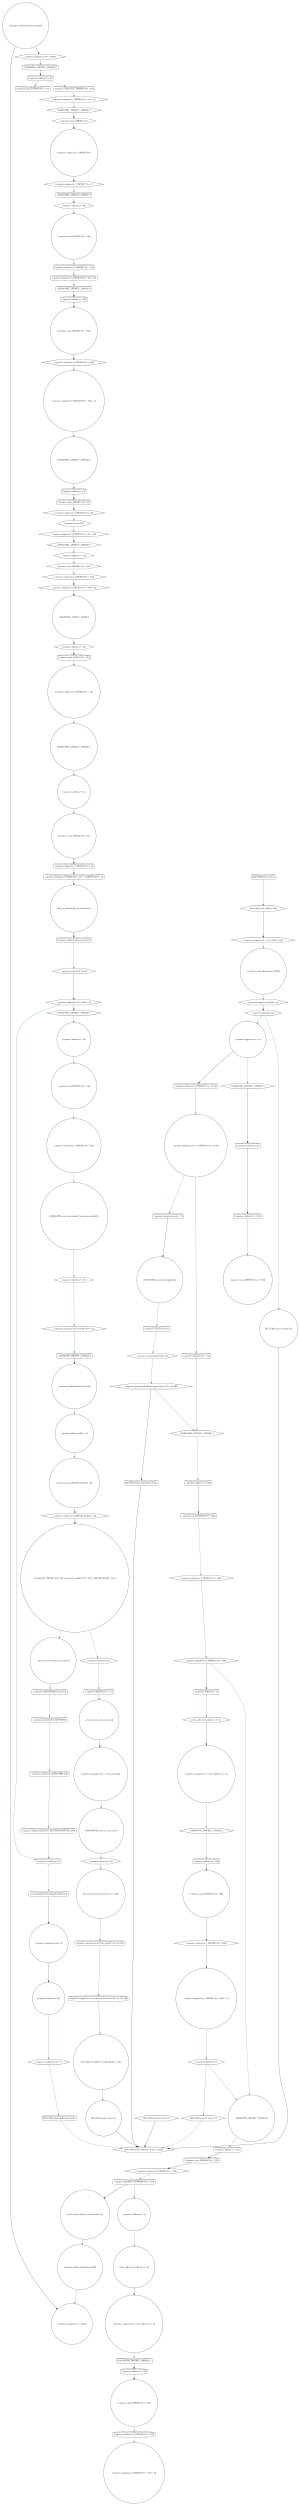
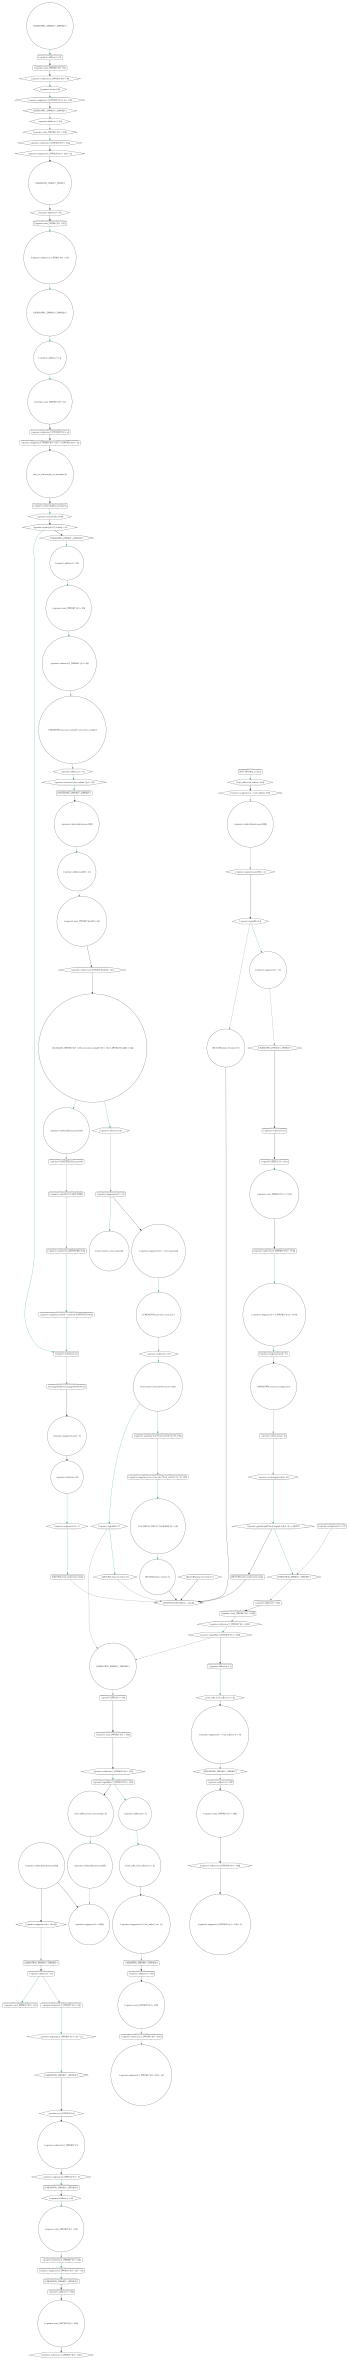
(74, 401) -> none
(216, 1066) -> (274, 1233)
(196, 1264) -> none
(100, 1743) -> (127, 1213)
(206, 2043) -> (117, 1460)
(144, 2150) -> (179, 1603)
(85, 2215) -> (91, 1814)
